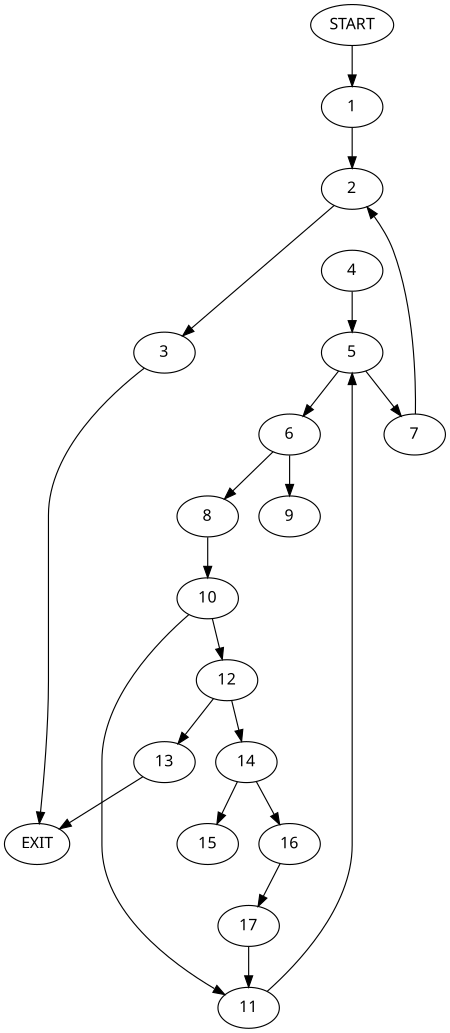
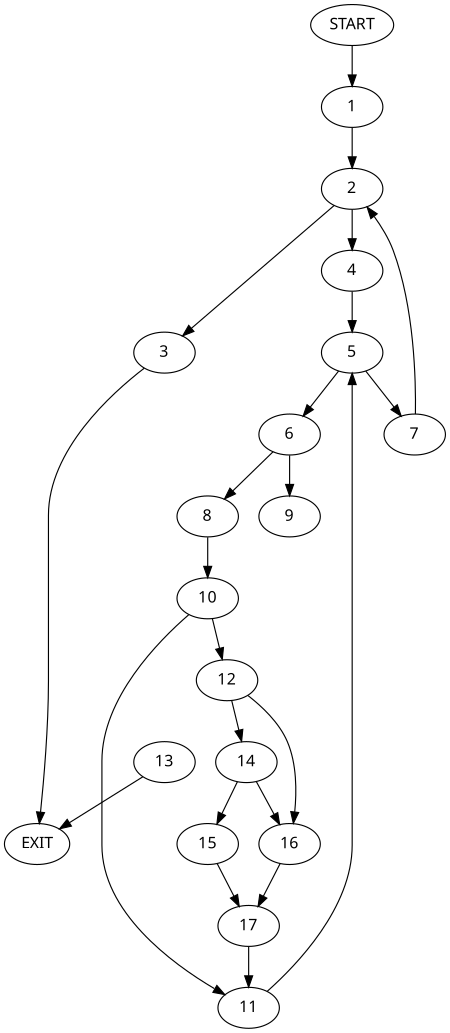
none -> (352, 224)
(199, 717) -> (289, 746)
none -> (226, 880)
